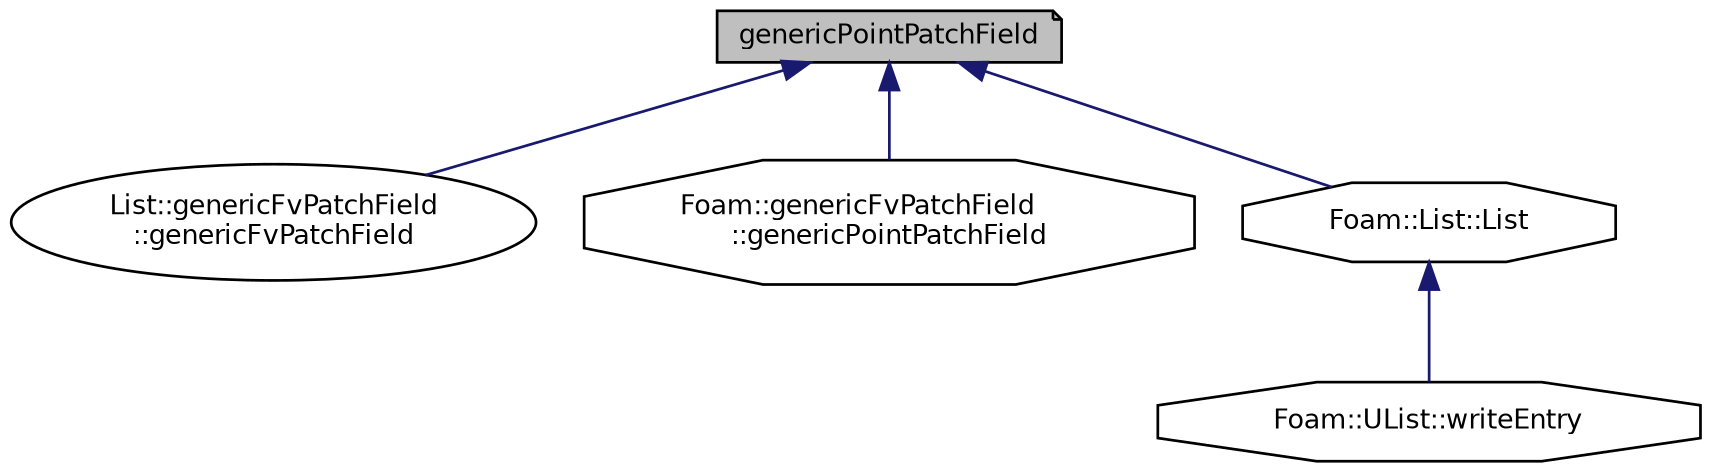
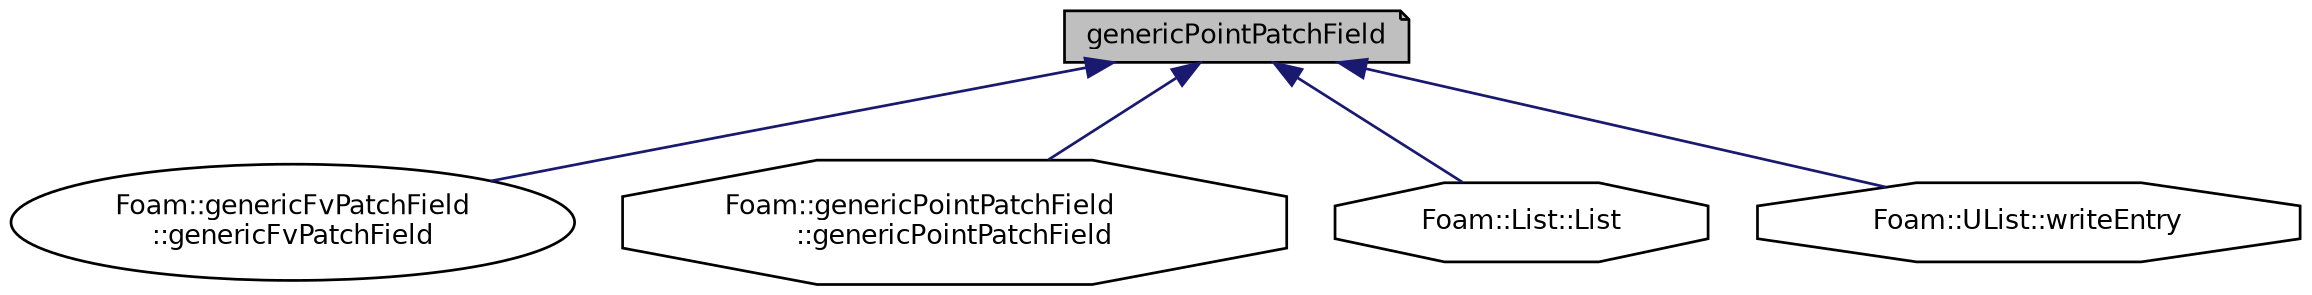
(274, 222) -> (293, 222)
(889, 222) -> (955, 222)
(1429, 336) -> (1626, 128)
